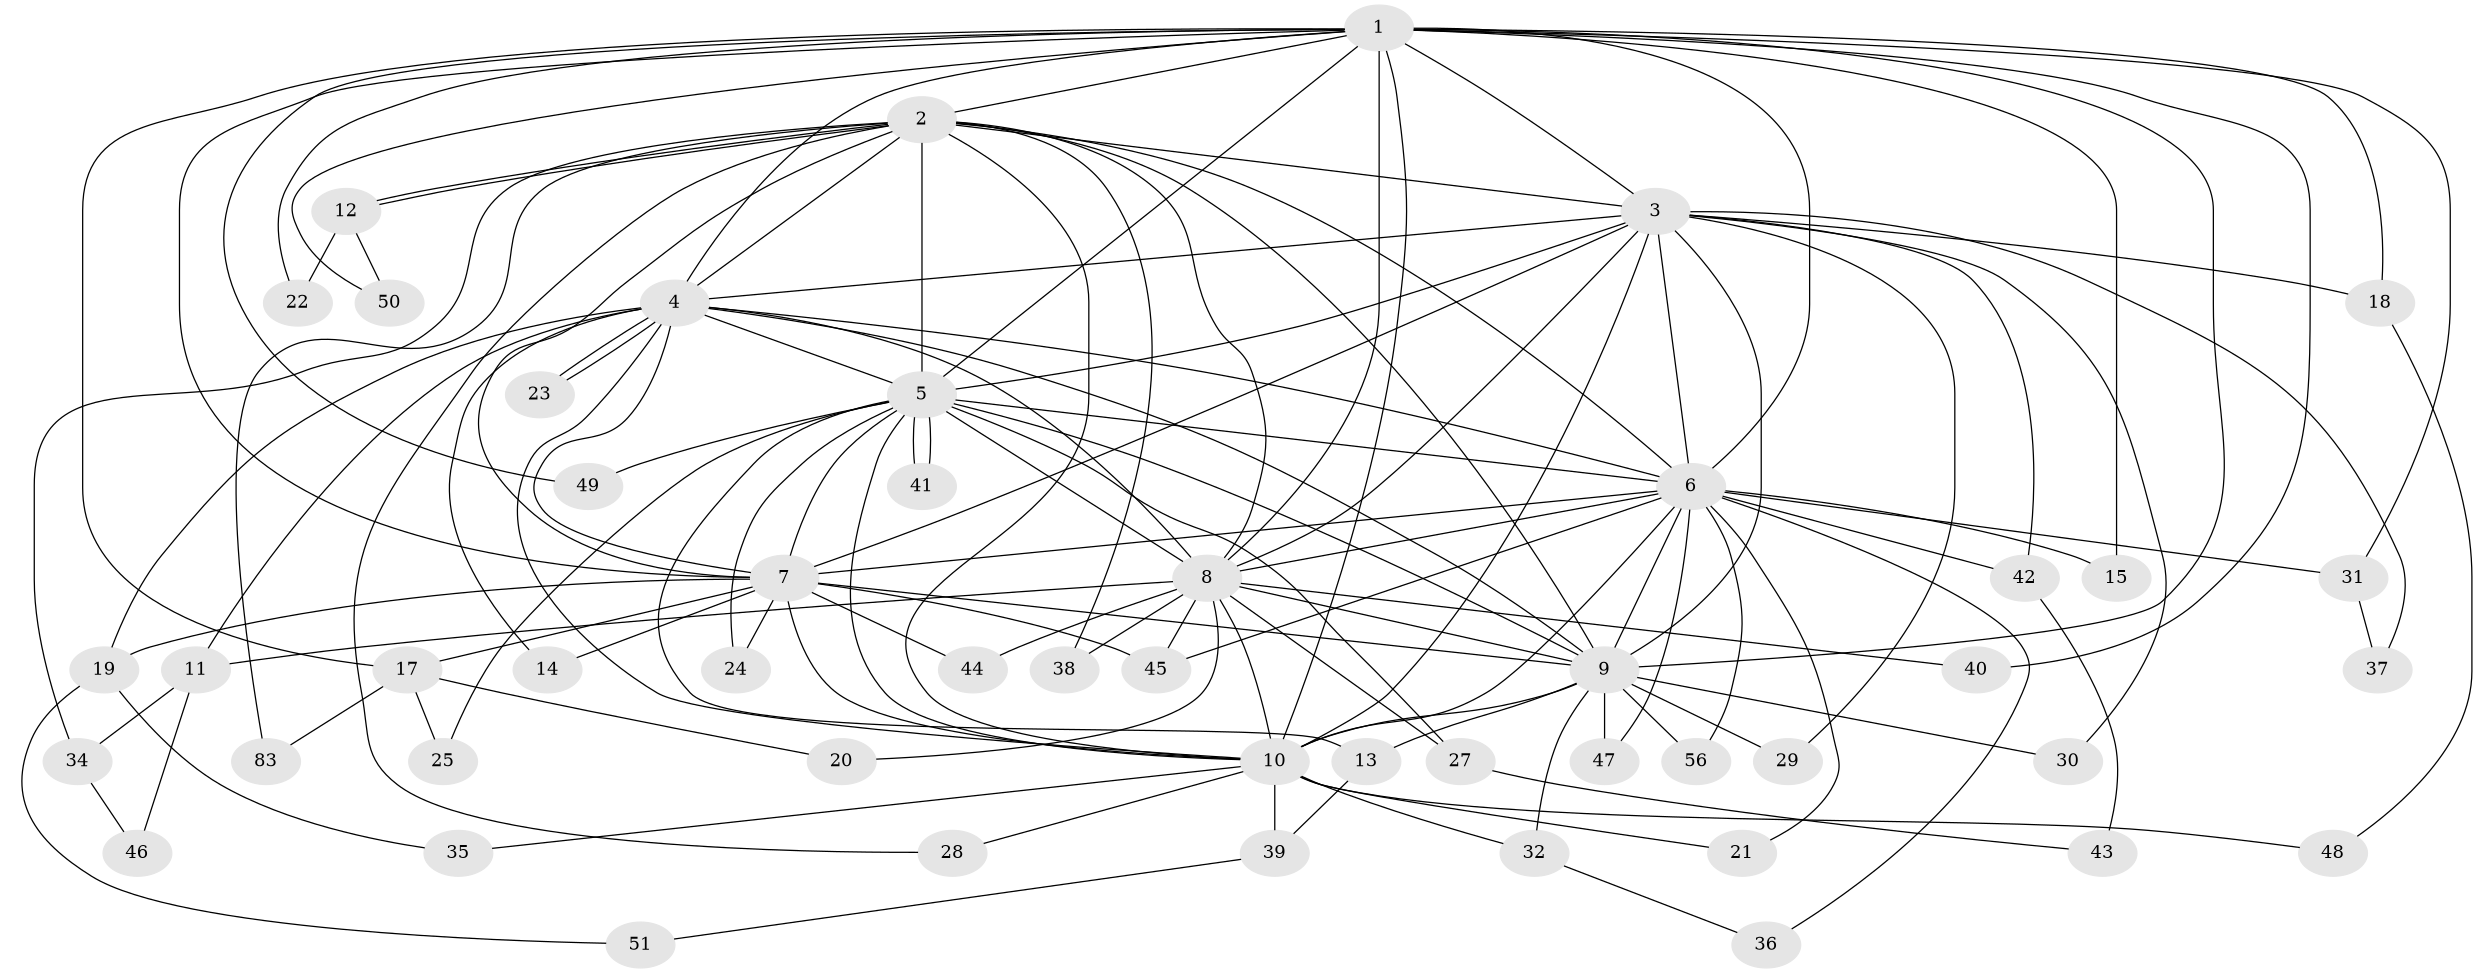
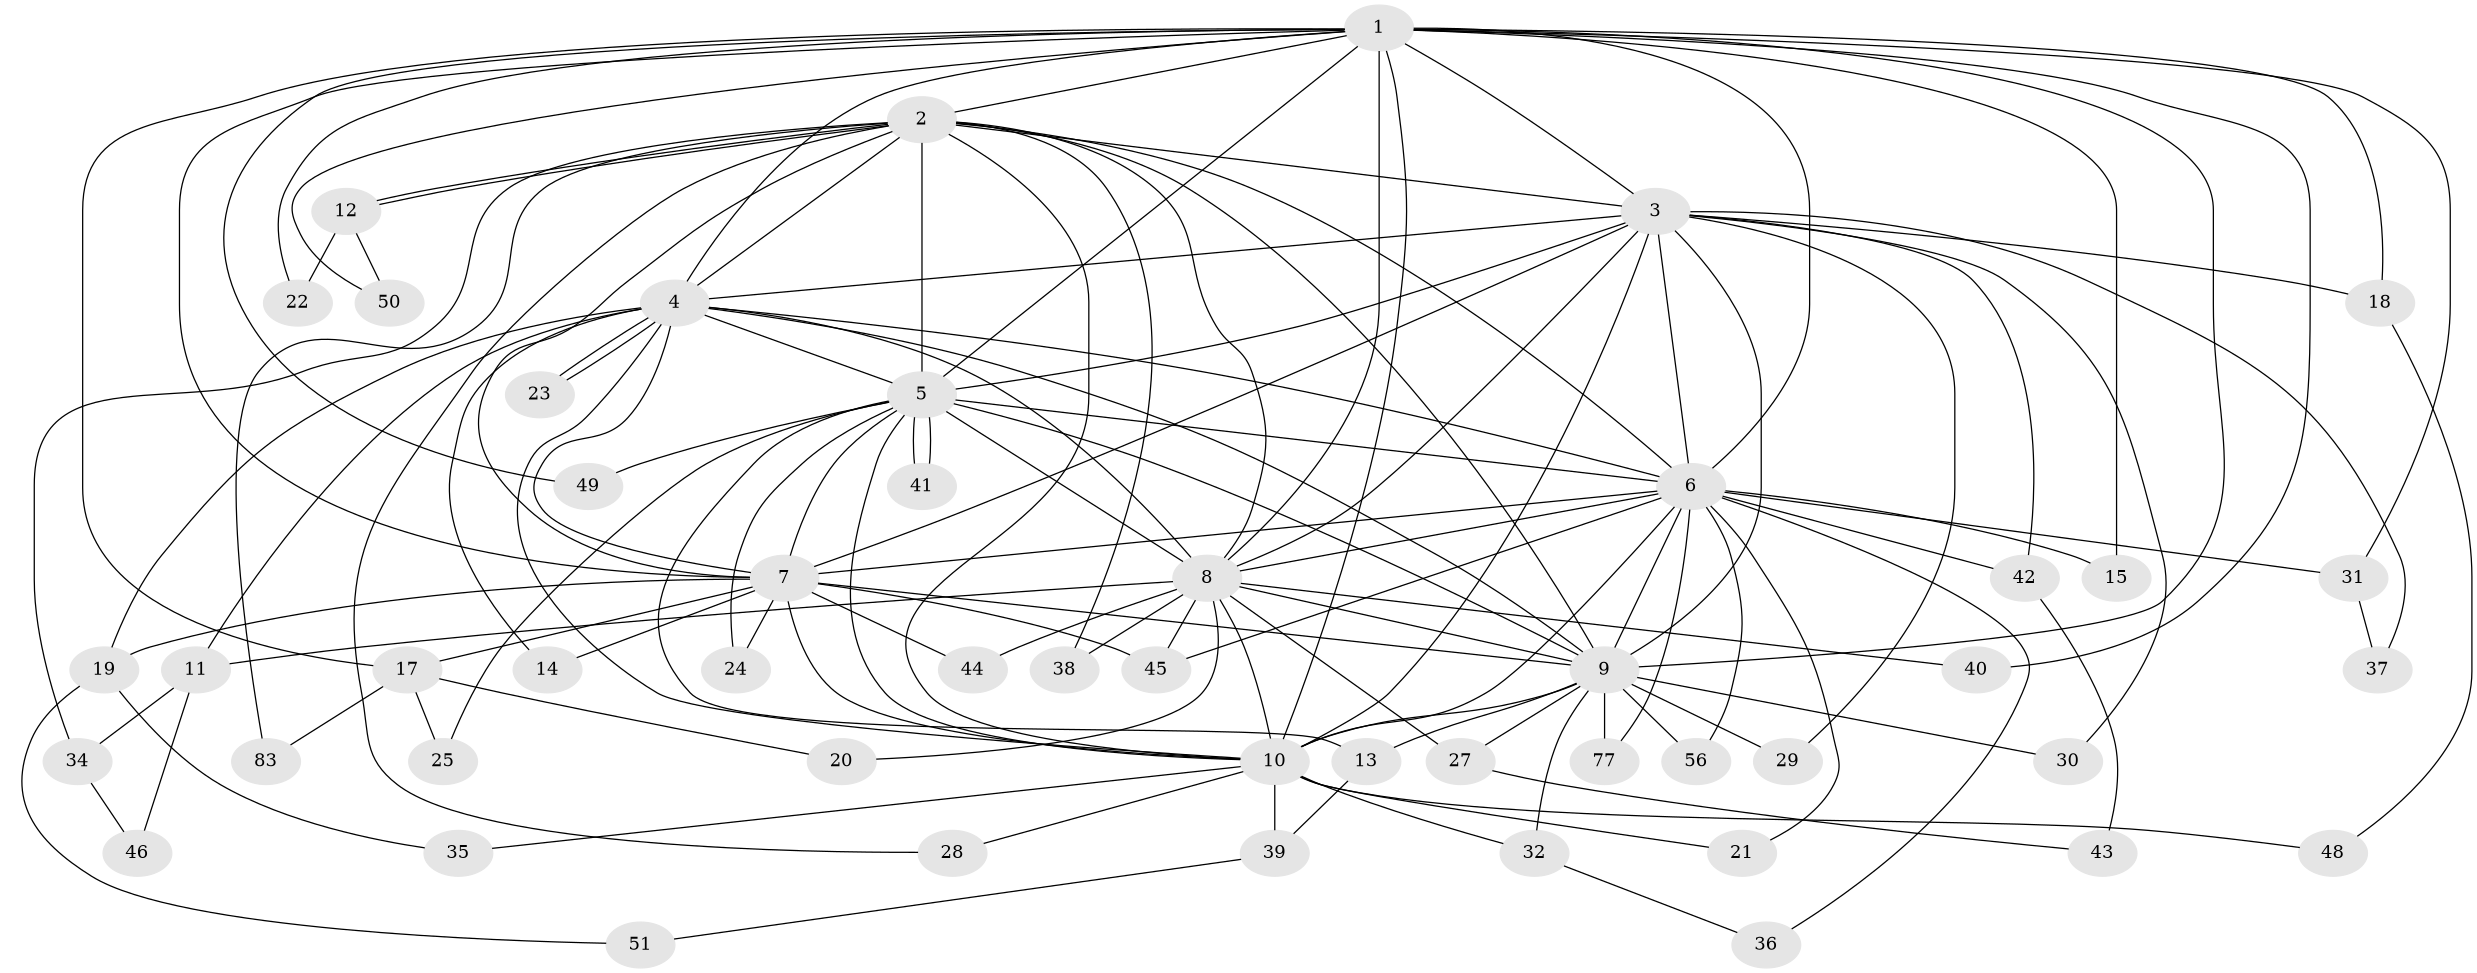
(1194, 527) -> (1533, 716)
(1605, 762) -> (1605, 762)
